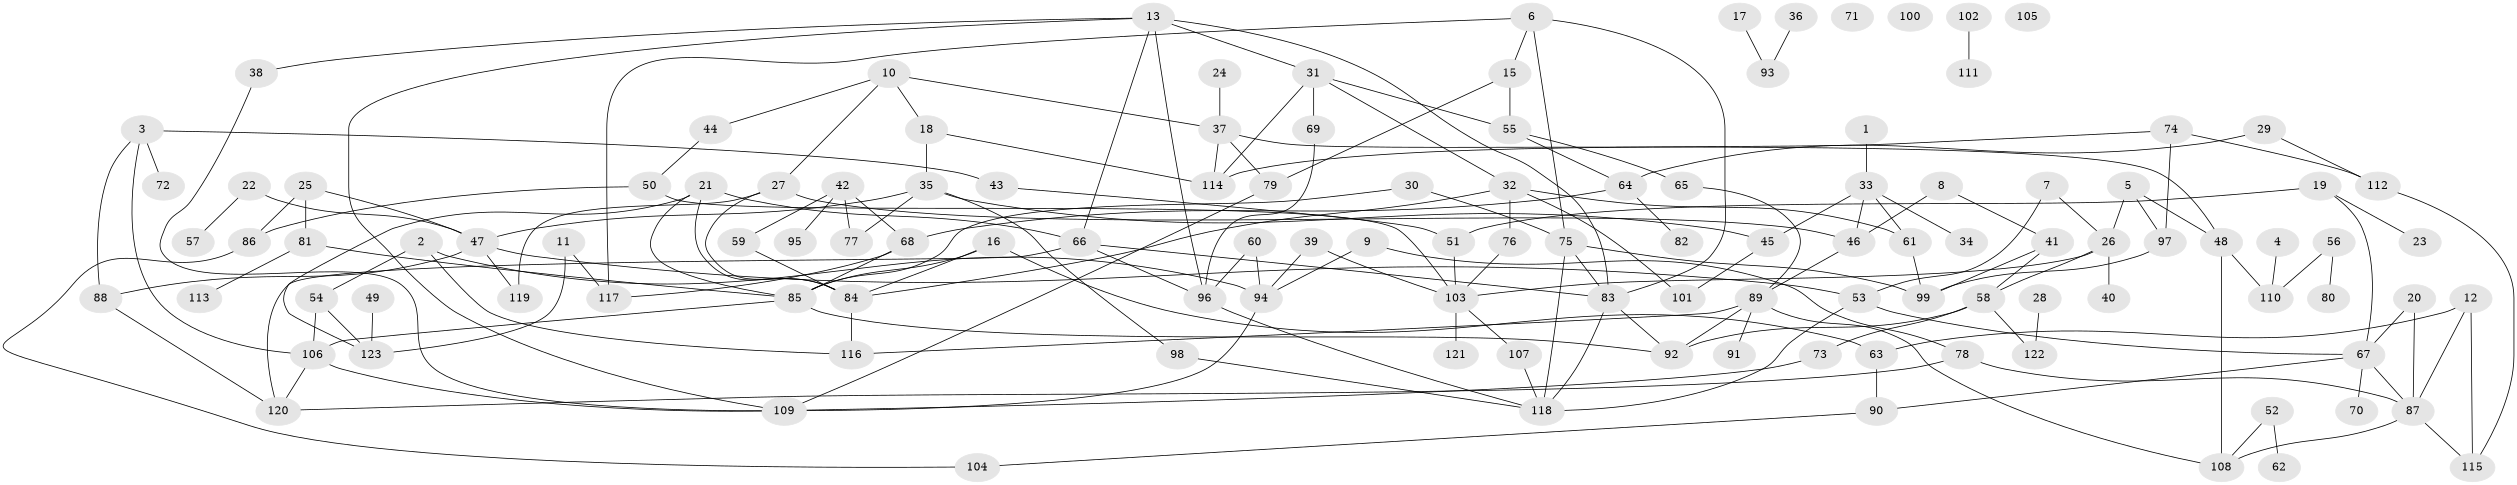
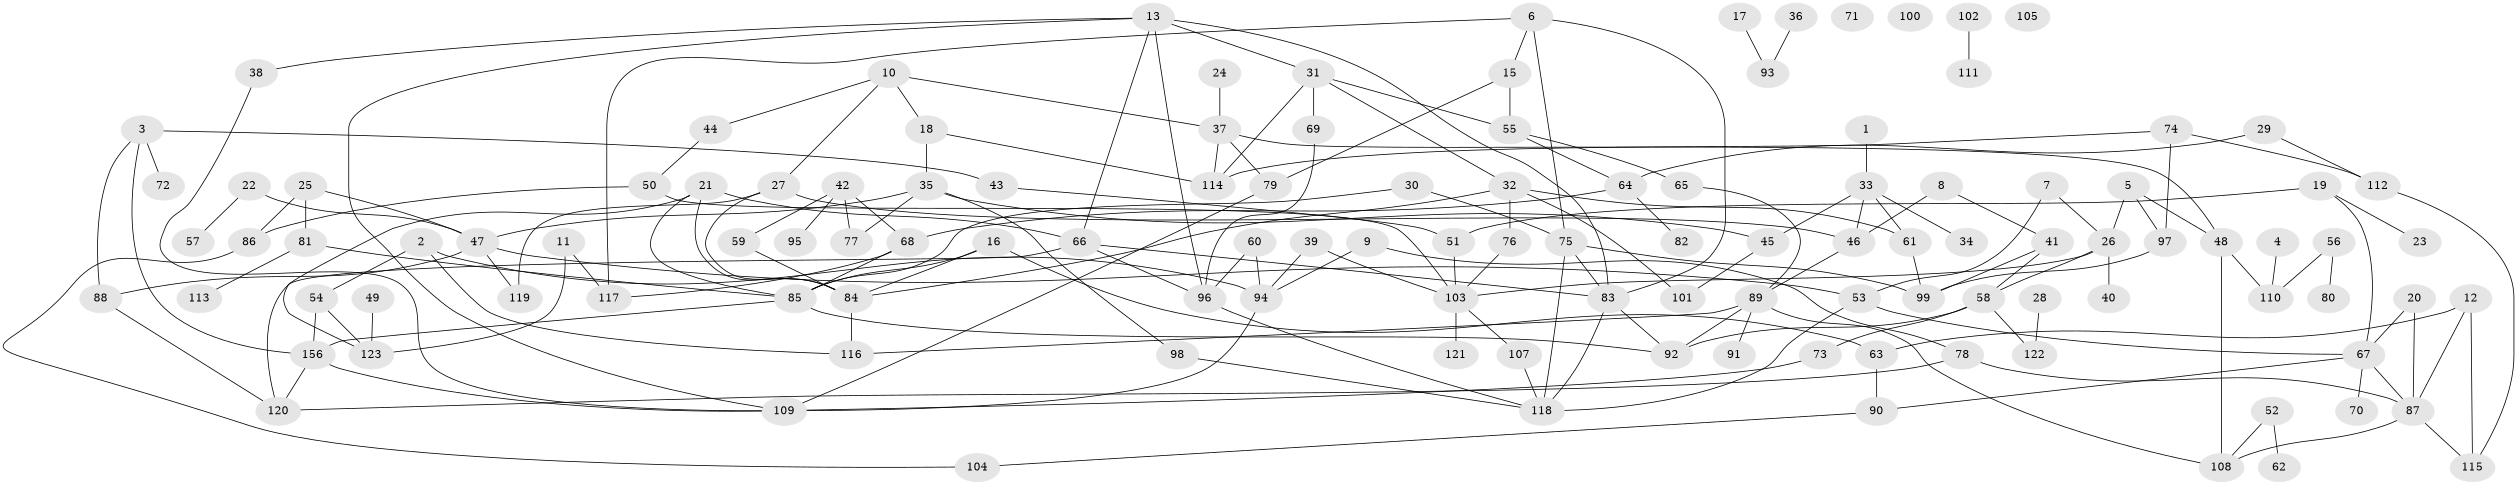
(313, 355) -> (313, 355)
